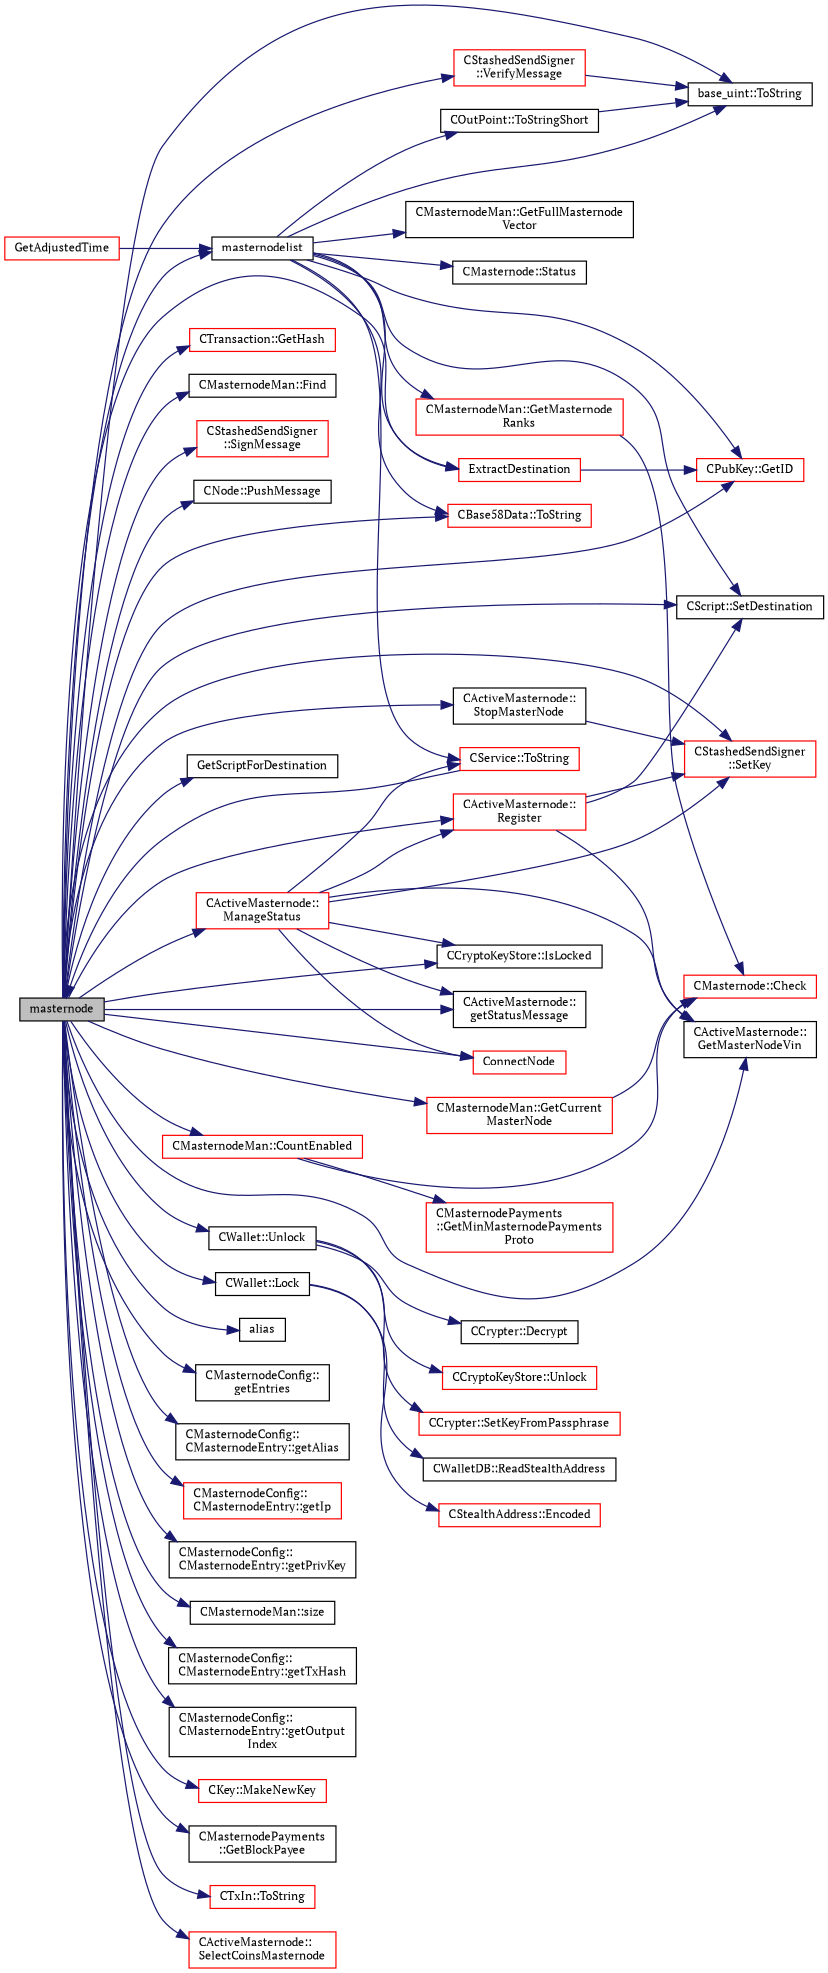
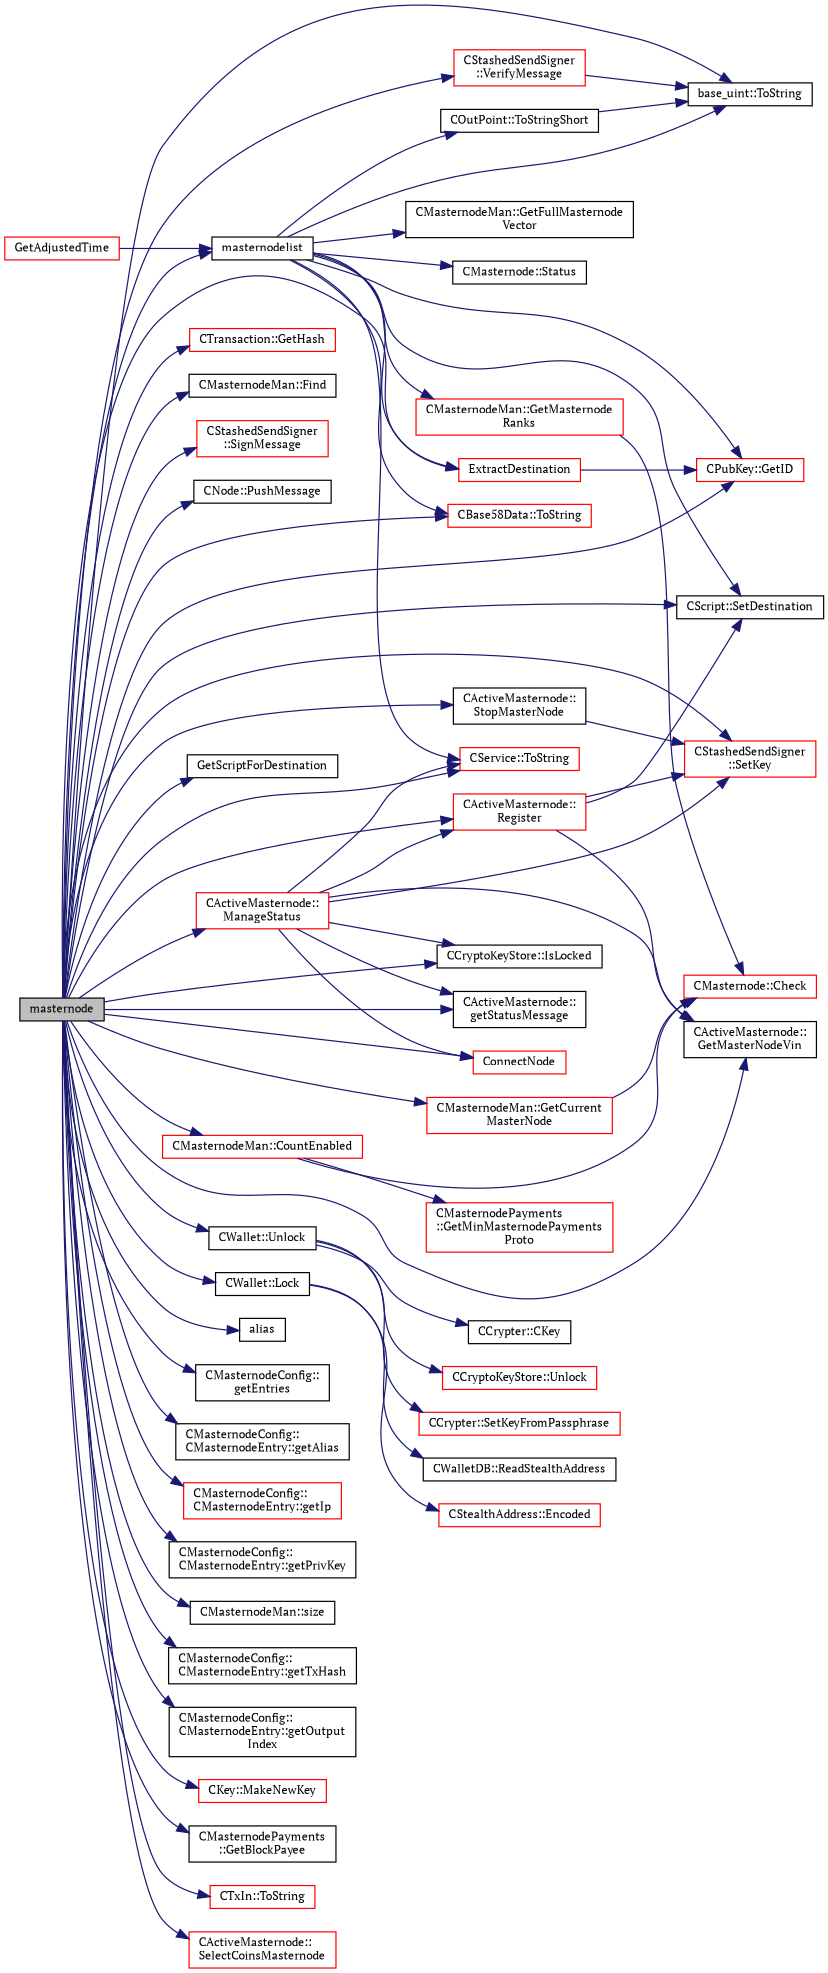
(221, 807) -> (210, 812)
(520, 1332) -> (520, 1332)
